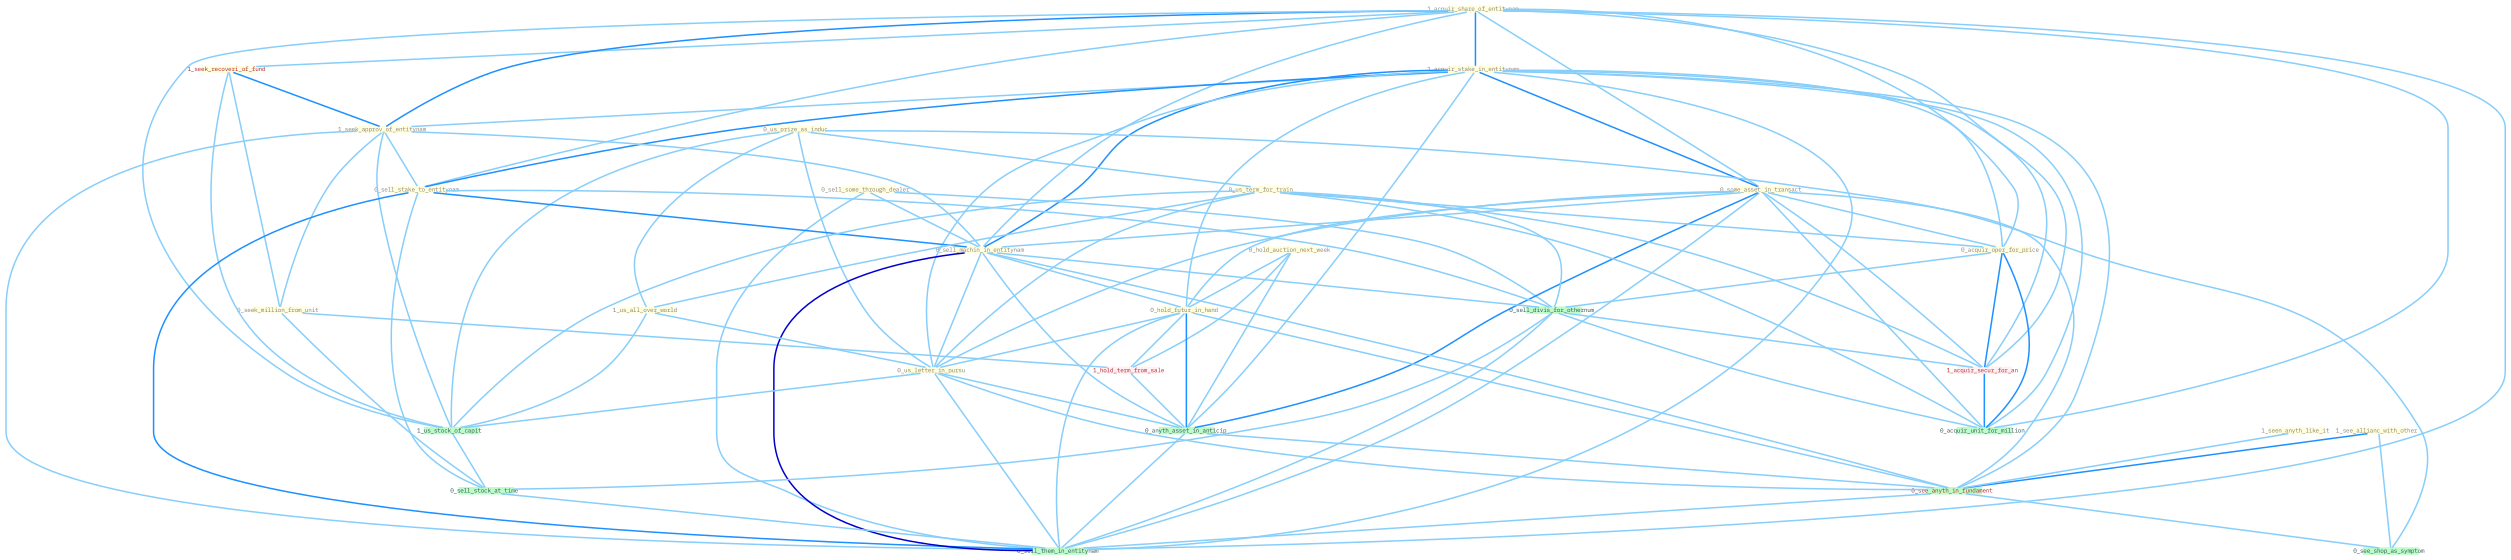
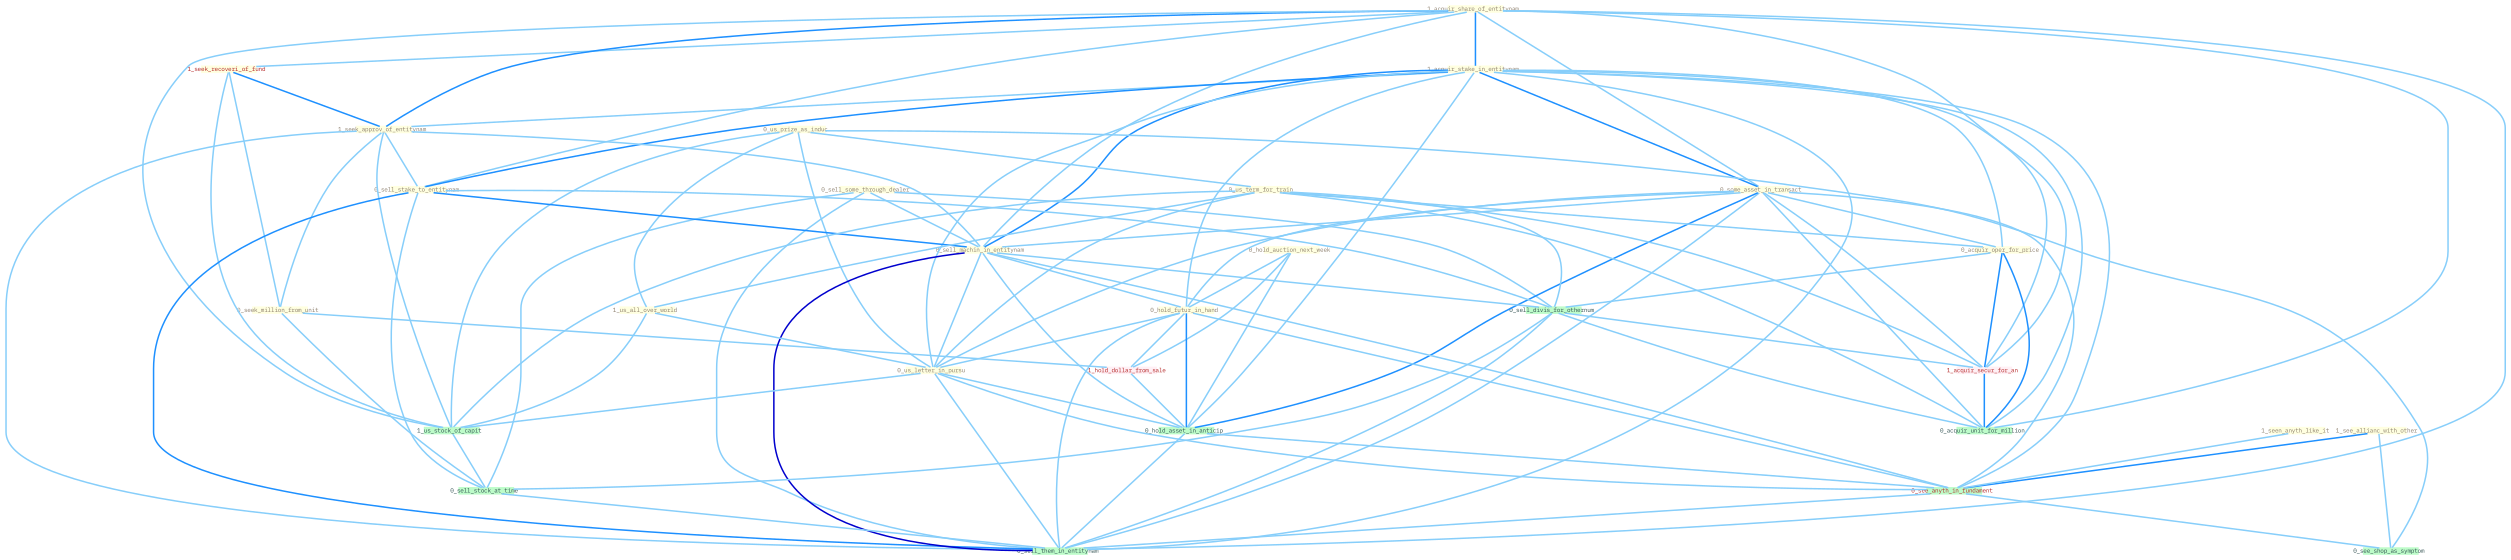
(1853, 69) -> none
none -> (586, 252)
(1129, 370) -> (1129, 370)
(1186, 431) -> (1186, 431)
